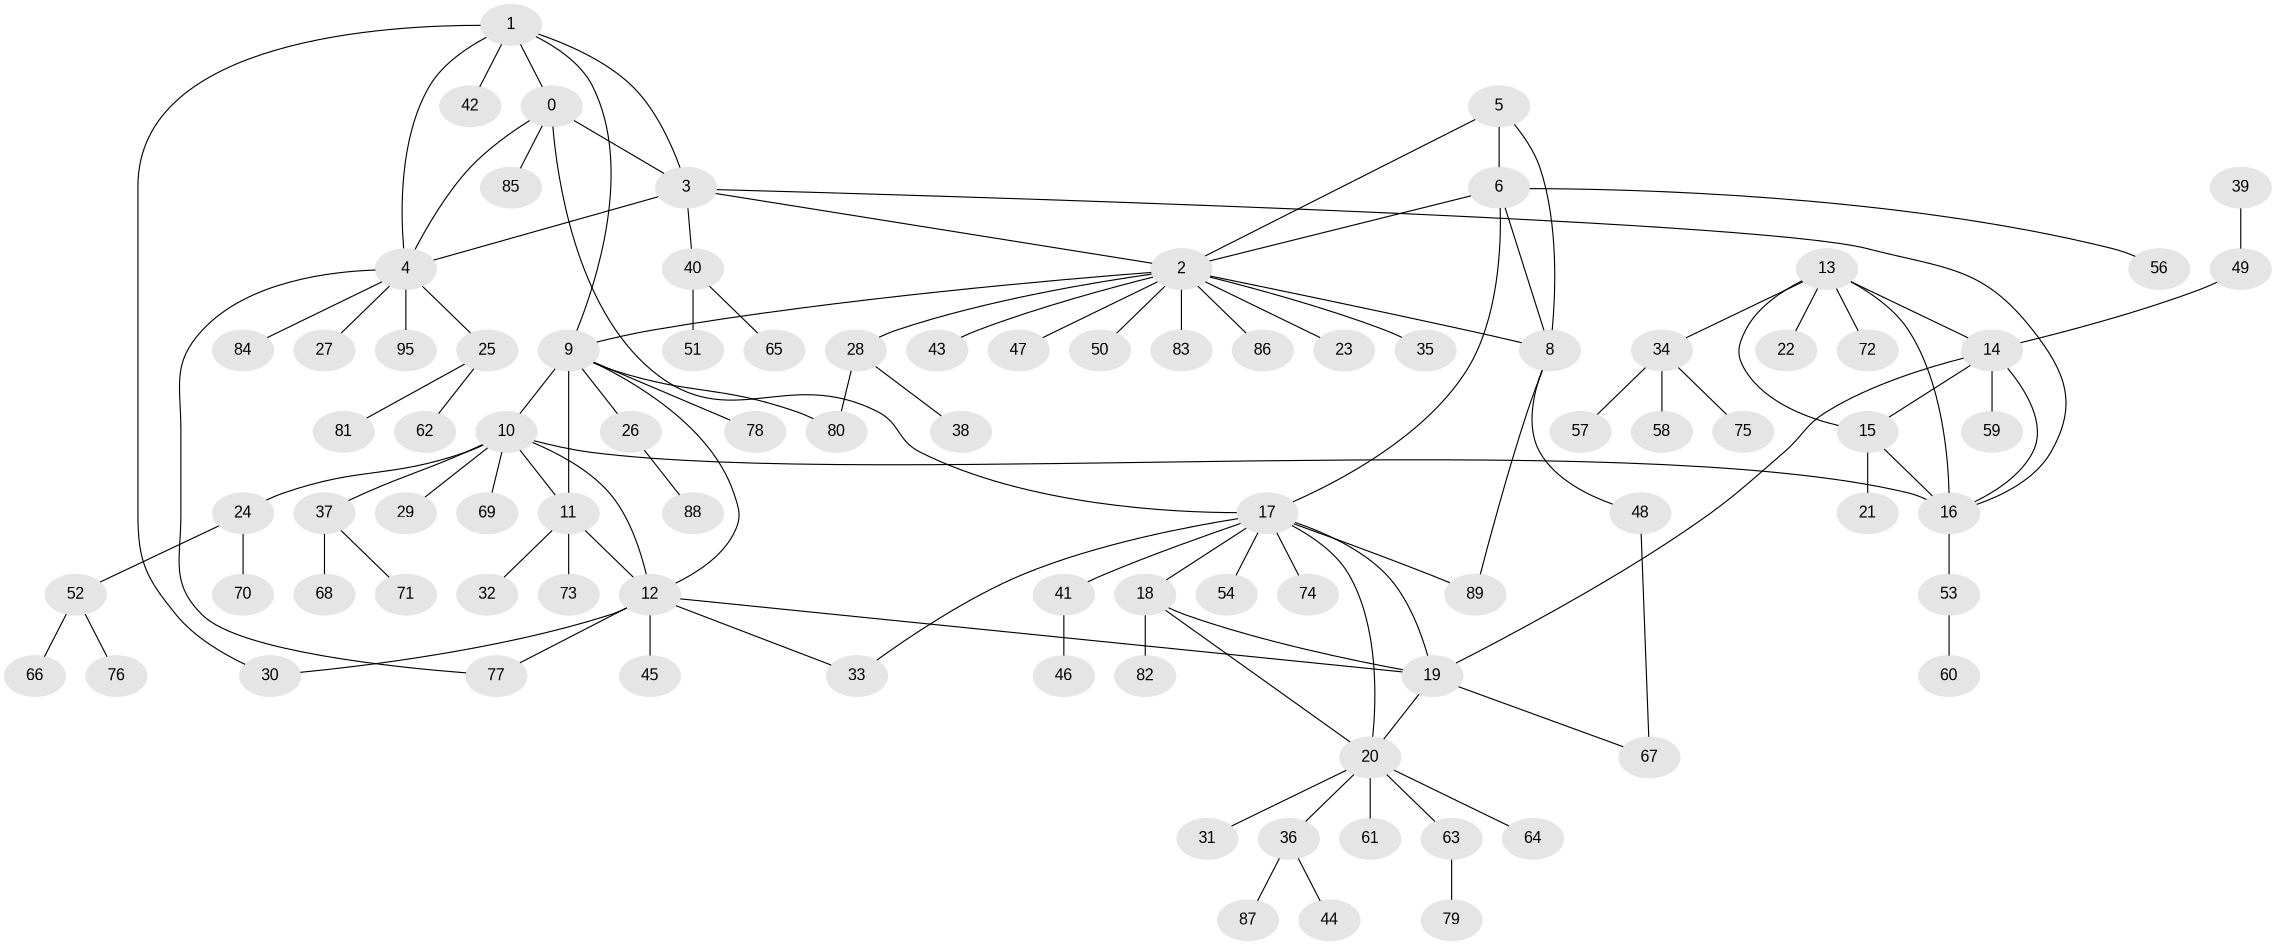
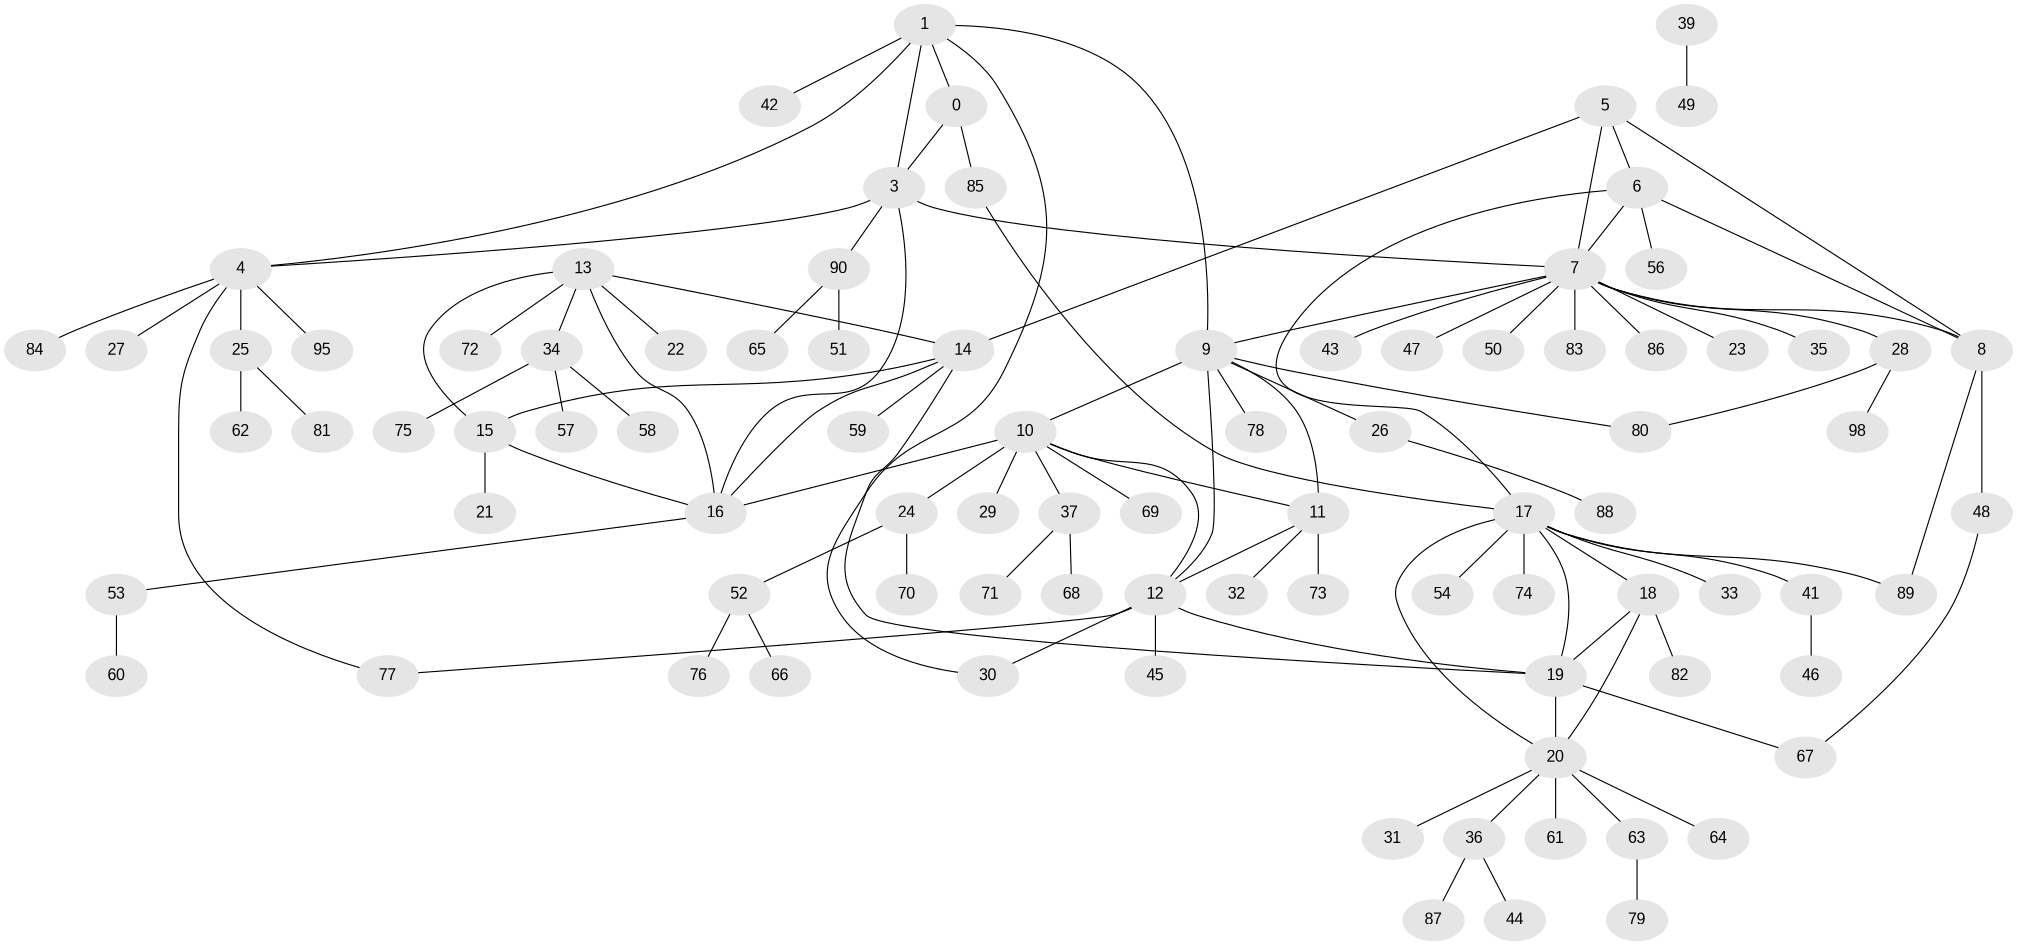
(463, 176) -> none
(693, 269) -> (839, 269)
(1181, 269) -> (1575, 269)
(2120, 316) -> (1284, 228)
(820, 396) -> (1193, 438)
(961, 432) -> (1858, 432)
(754, 635) -> none
